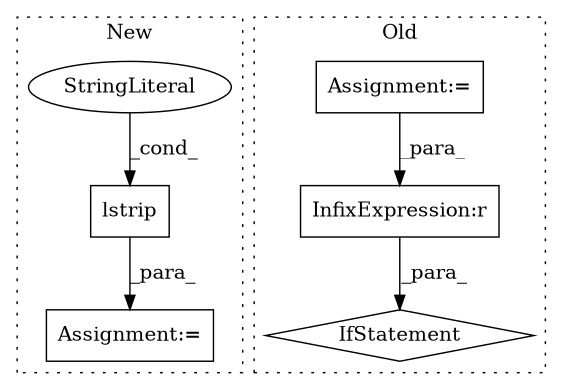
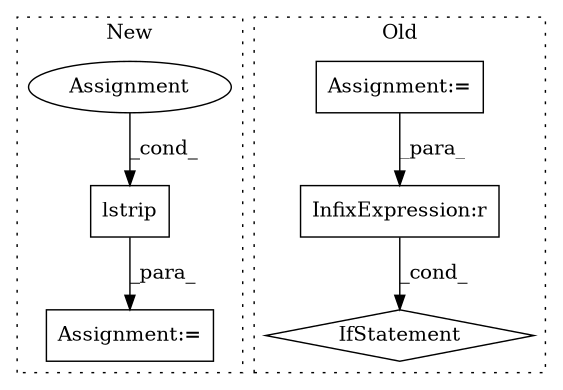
(130, 87) -> (130, 87)
(434, 273) -> (434, 273)
